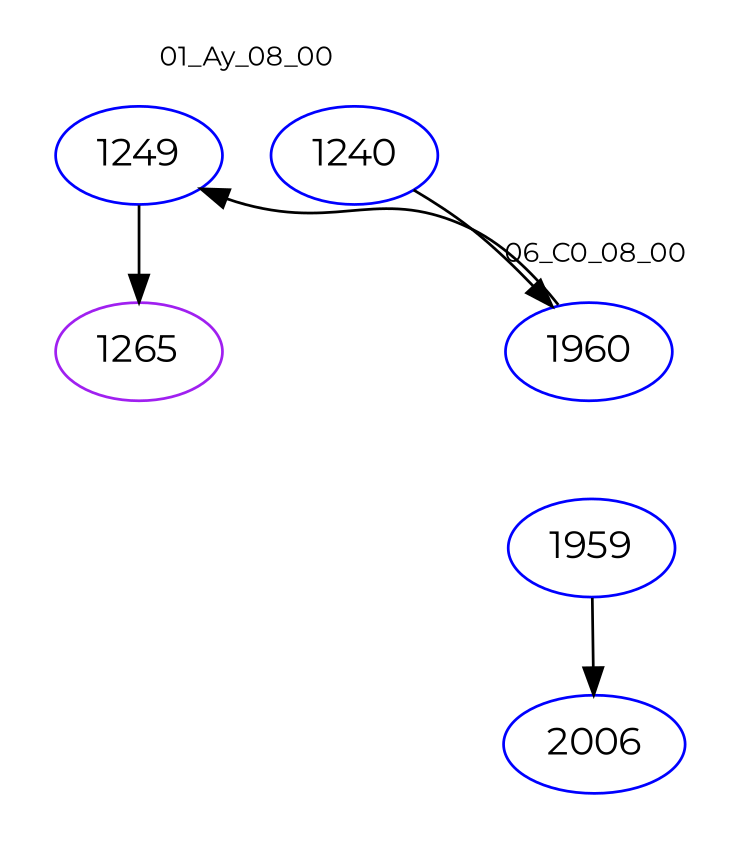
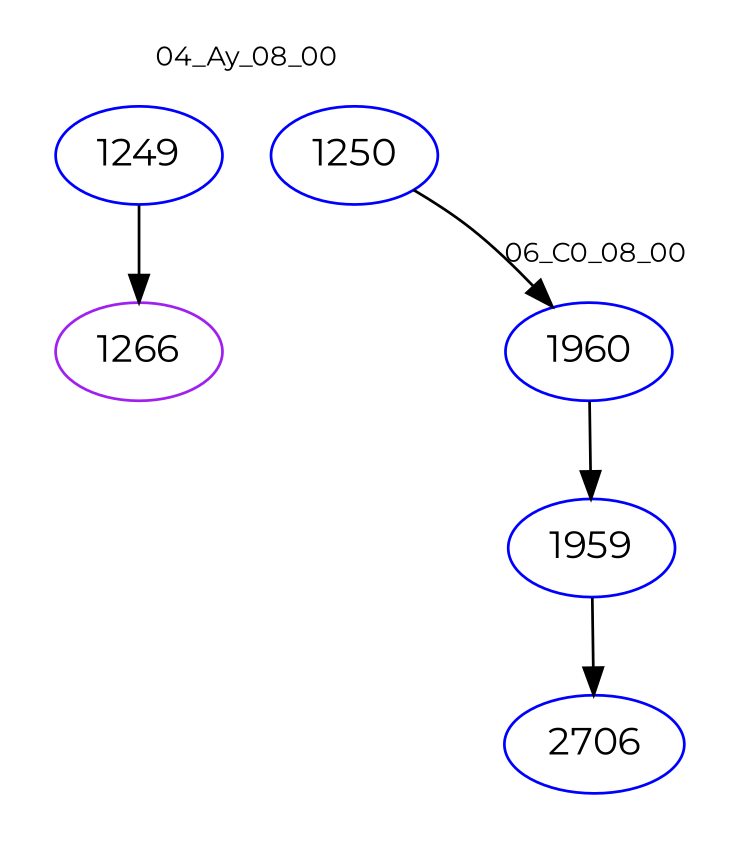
(247, 59) -> (247, 59)
(354, 155) -> (354, 155)
(408, 210) -> (590, 436)
(139, 352) -> (139, 352)
(594, 744) -> (594, 744)
